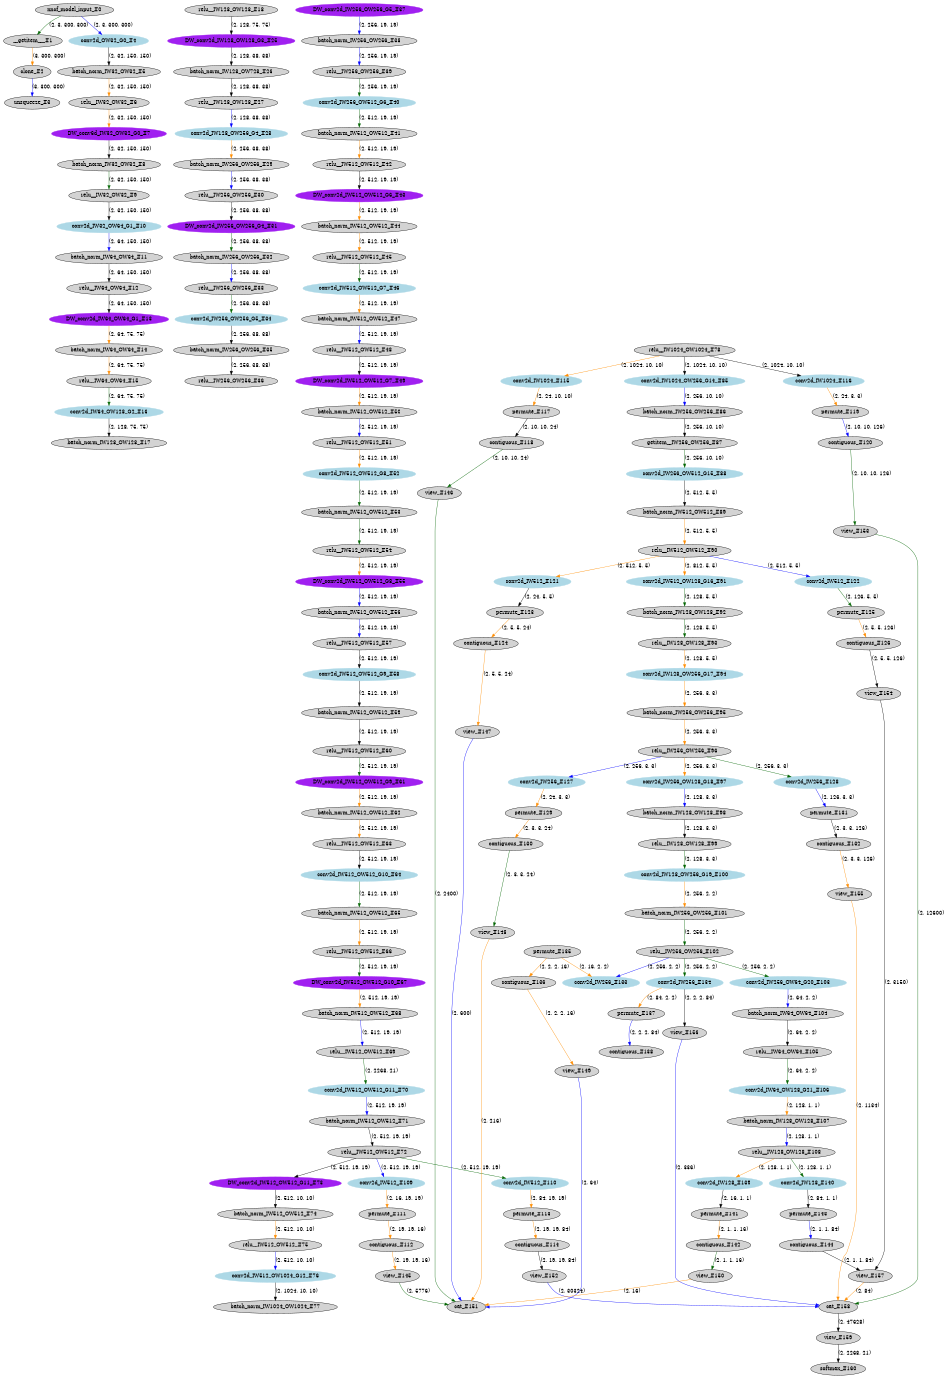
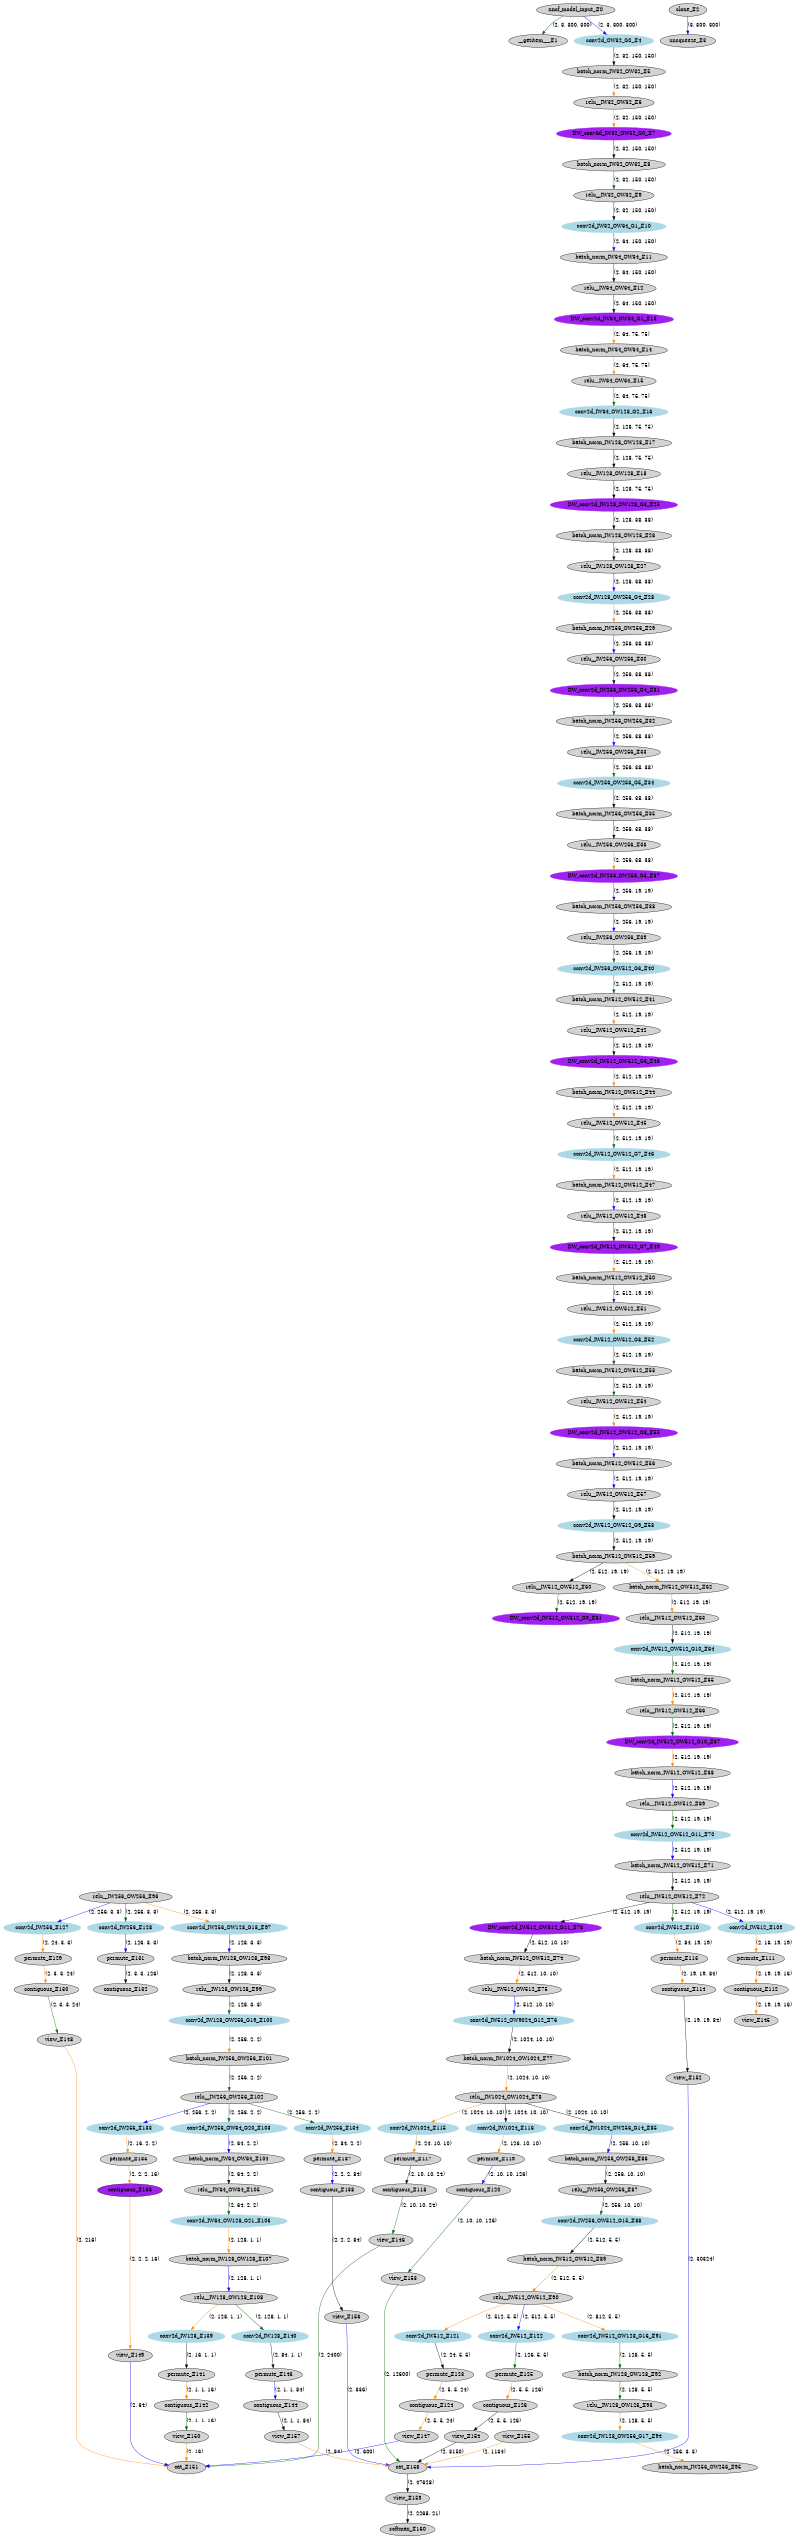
(33, 55) -> none
(231, 72) -> (614, 536)
(848, 397) -> (521, 2144)
(685, 443) -> (605, 2190)
none -> (614, 457)
(685, 730) -> none
(359, 796) -> (641, 1571)
none -> (614, 859)
(844, 867) -> none
(575, 966) -> (127, 2142)
(524, 983) -> (130, 2190)
(885, 984) -> (438, 2451)
(685, 1006) -> (332, 2253)
(382, 1071) -> (692, 1820)
(275, 1276) -> (514, 2021)
(419, 1299) -> none
none -> (507, 2076)
